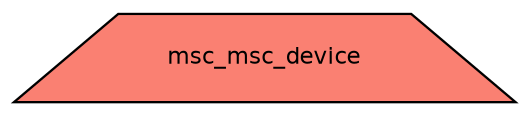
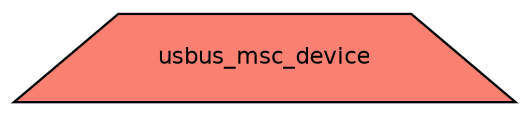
(265, 58) -> (265, 58)
